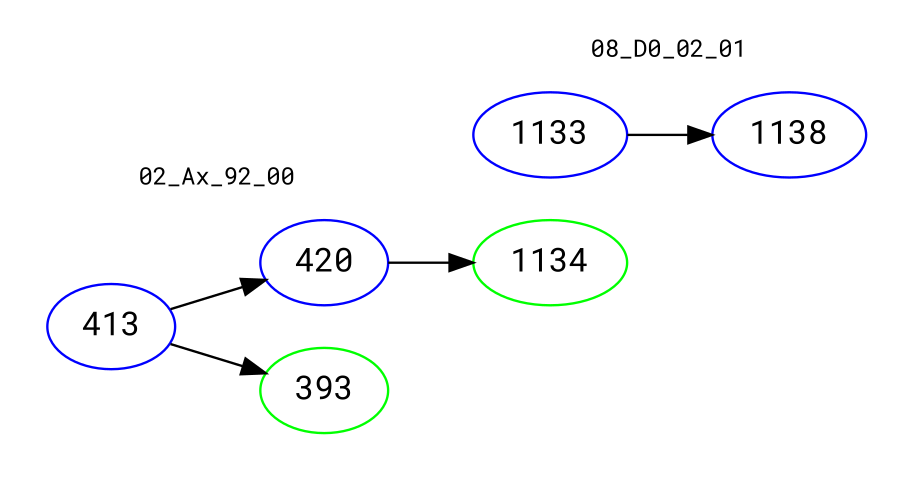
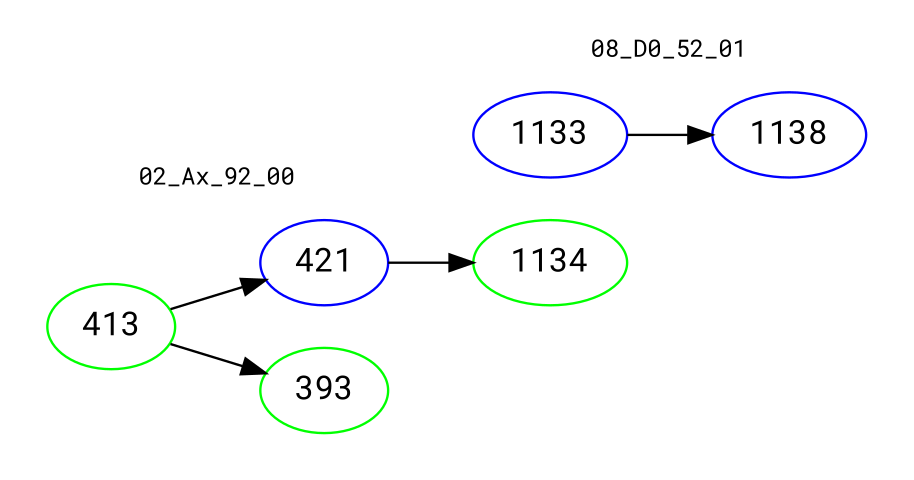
(670, 51) -> (670, 51)
(324, 263) -> (324, 263)
(111, 327) -> (111, 327)
